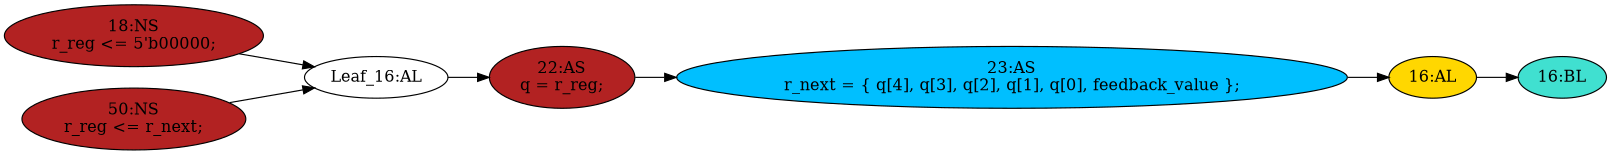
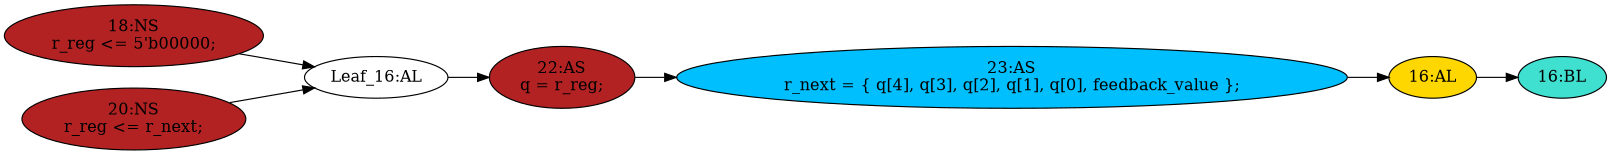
(134, 119) -> (134, 119)
